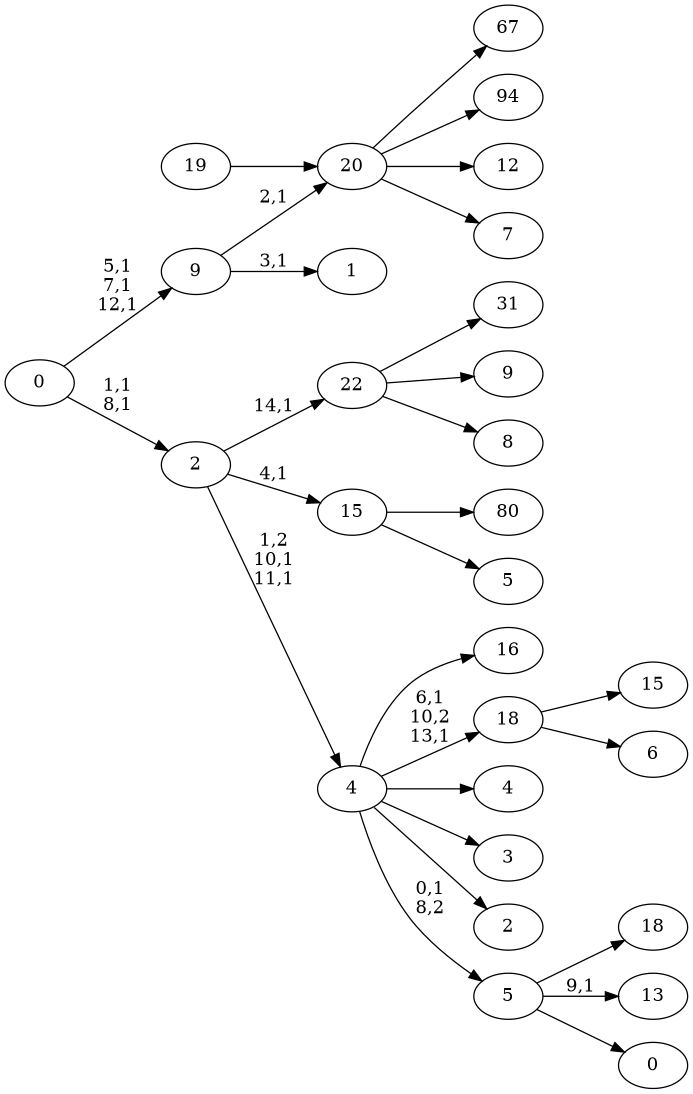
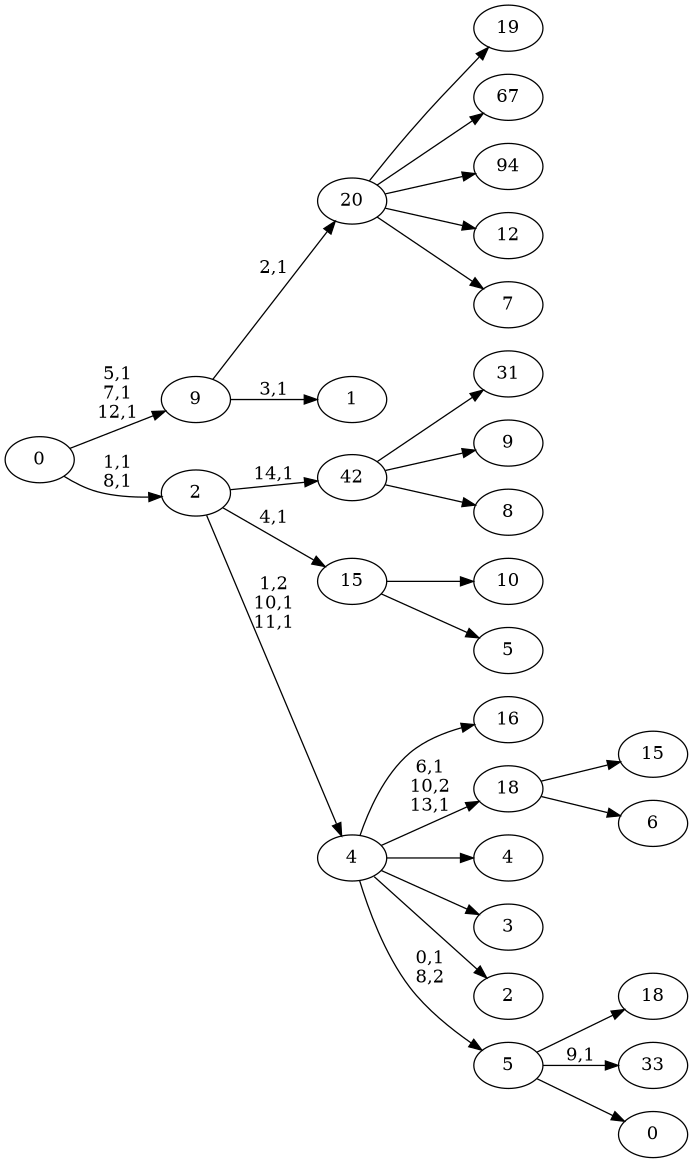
(267, 166) -> (423, 117)
(352, 385) -> (352, 478)
(508, 512) -> (508, 581)
(653, 996) -> (653, 1065)
